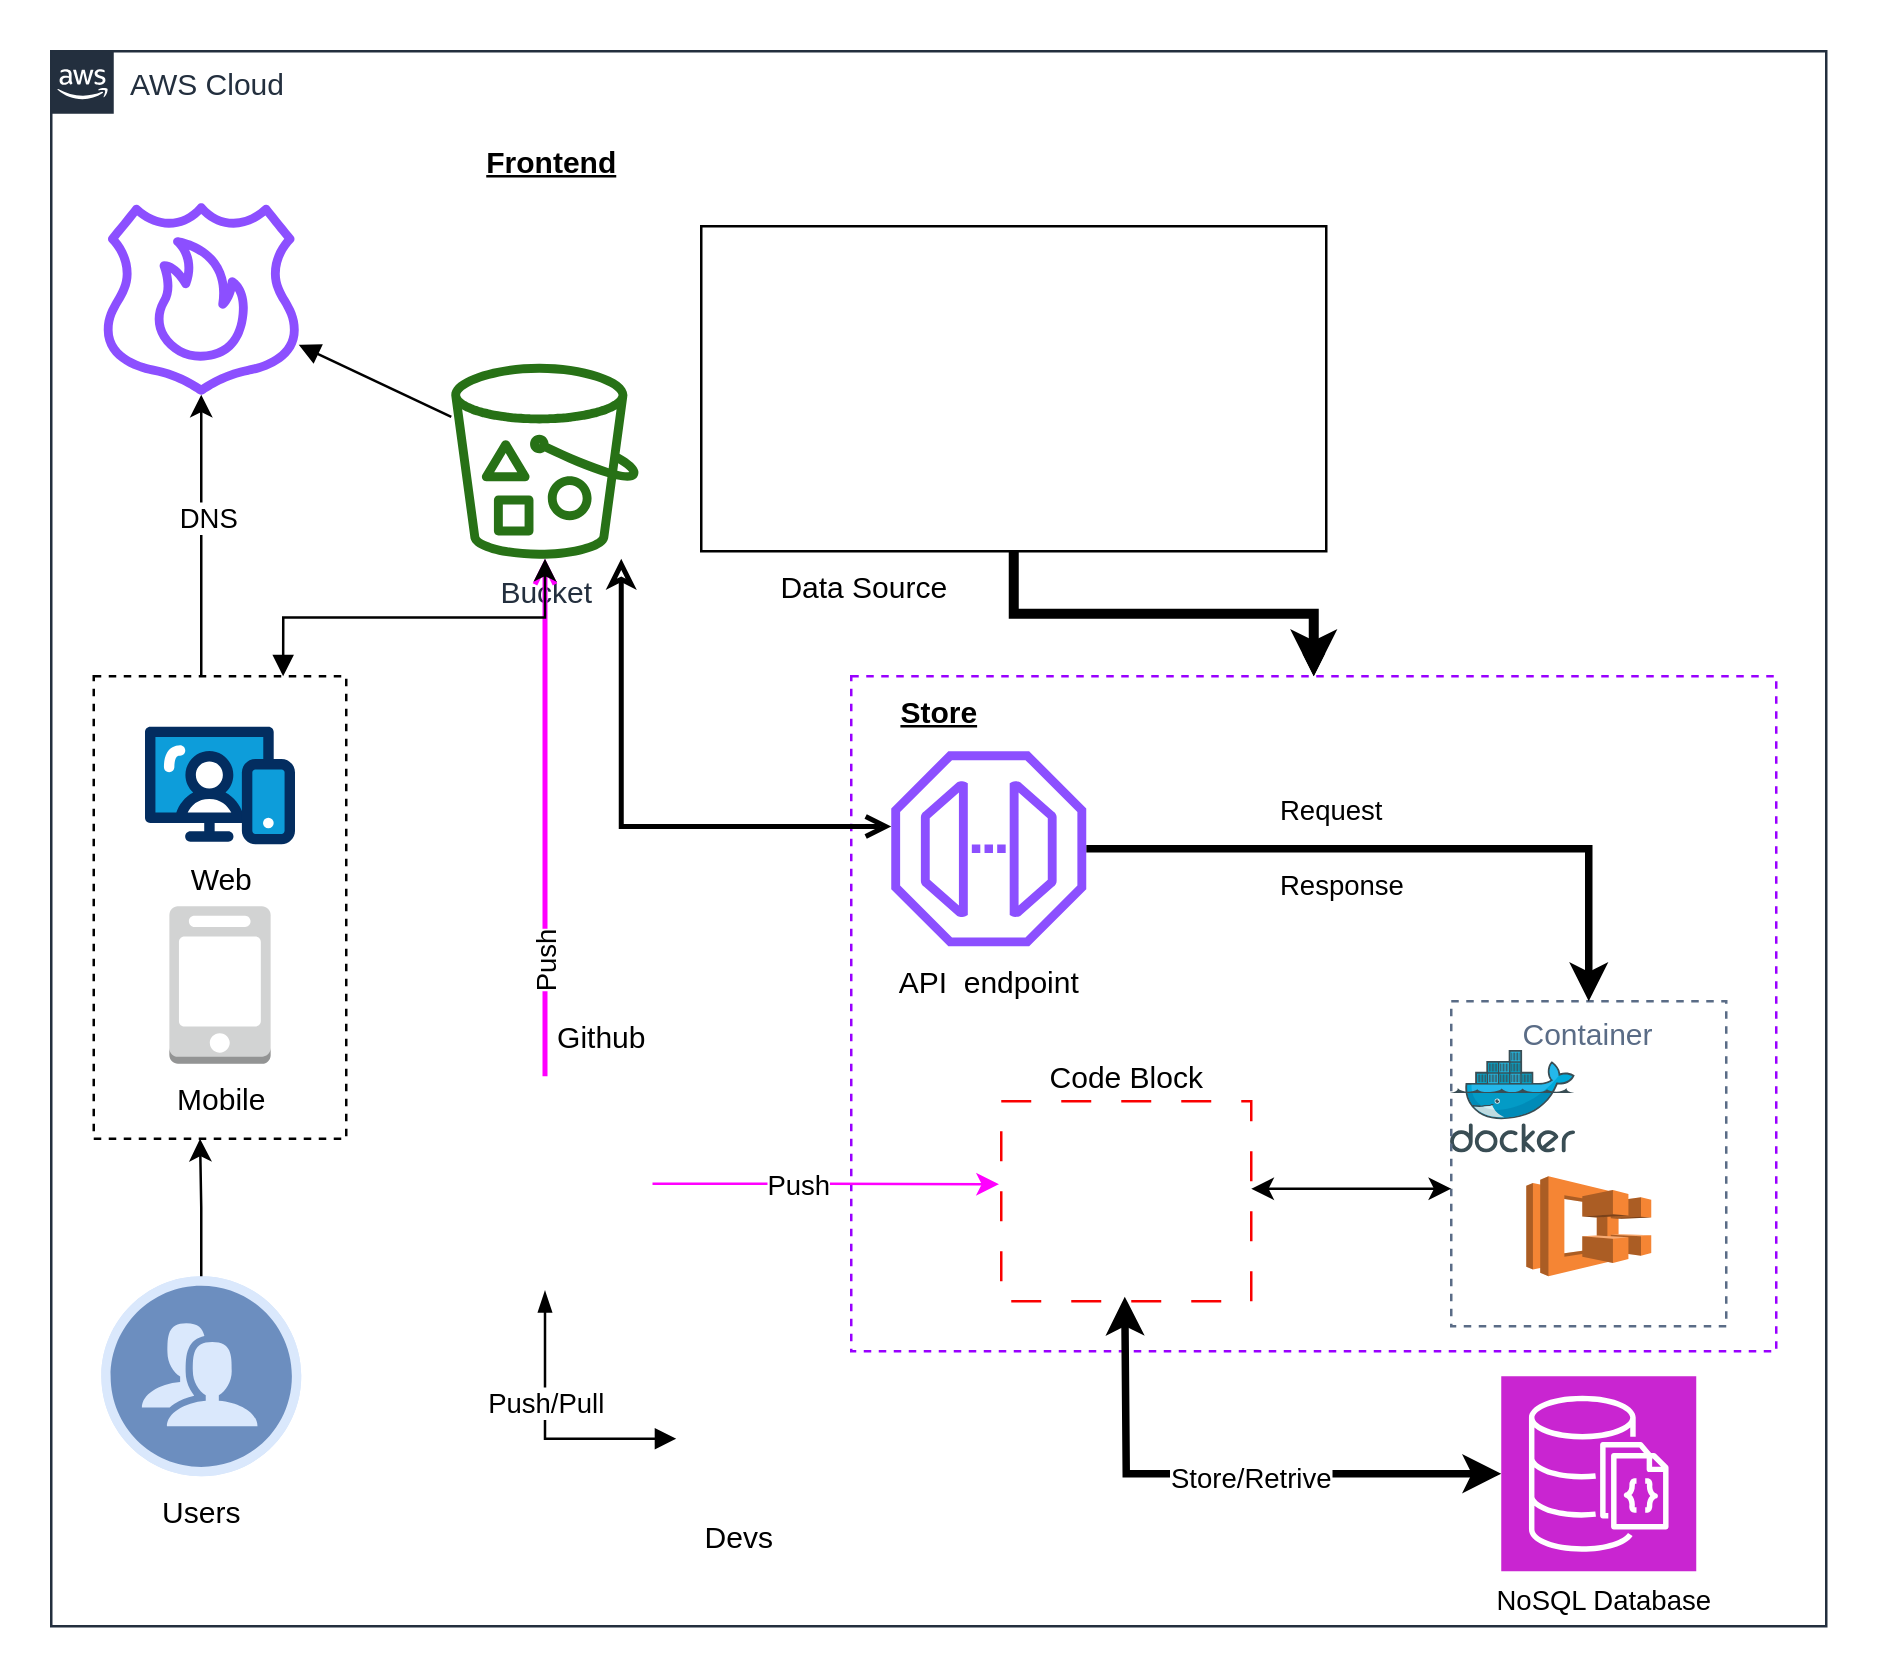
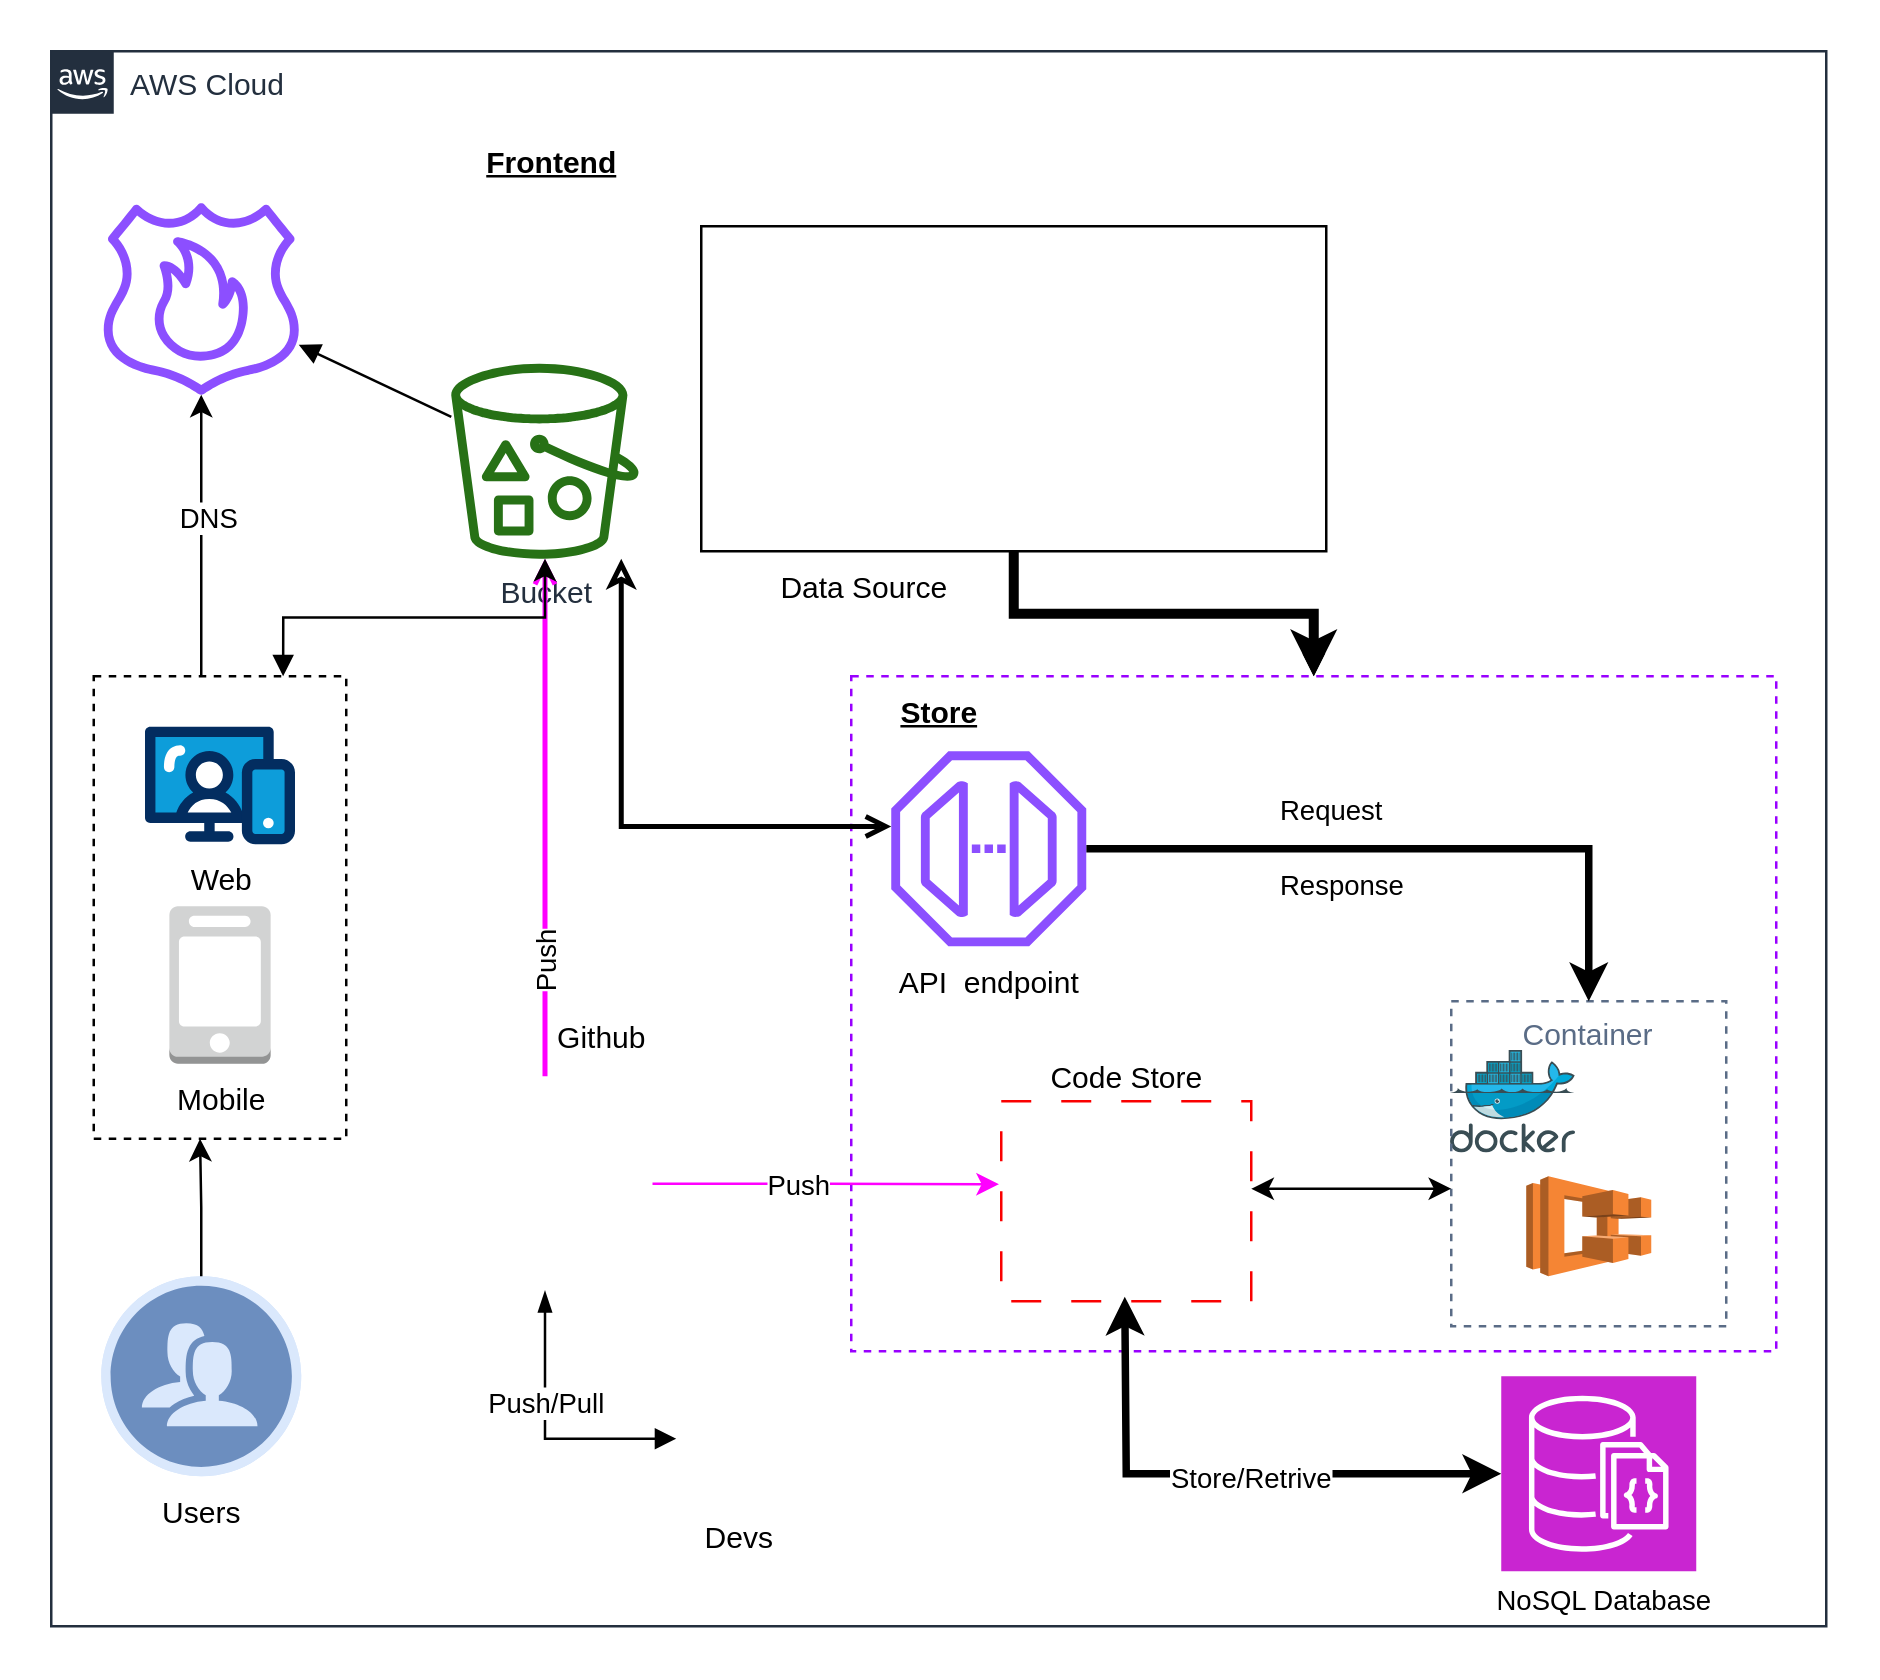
(1128, 1079) -> (1128, 1079)
